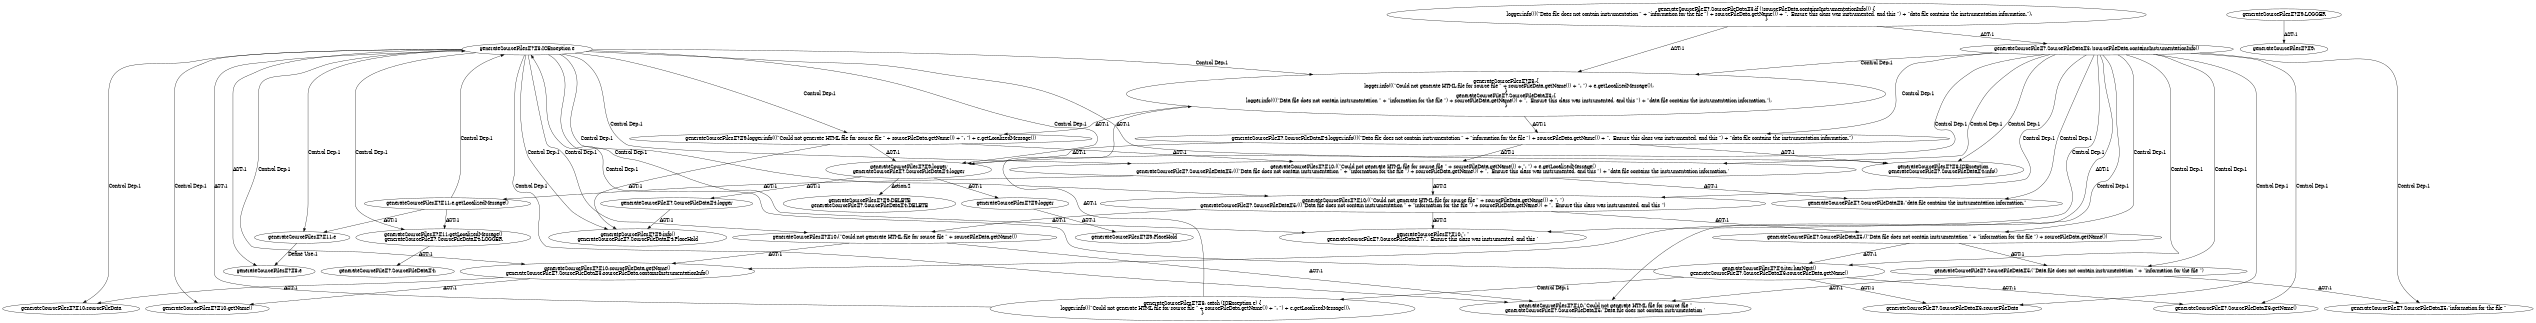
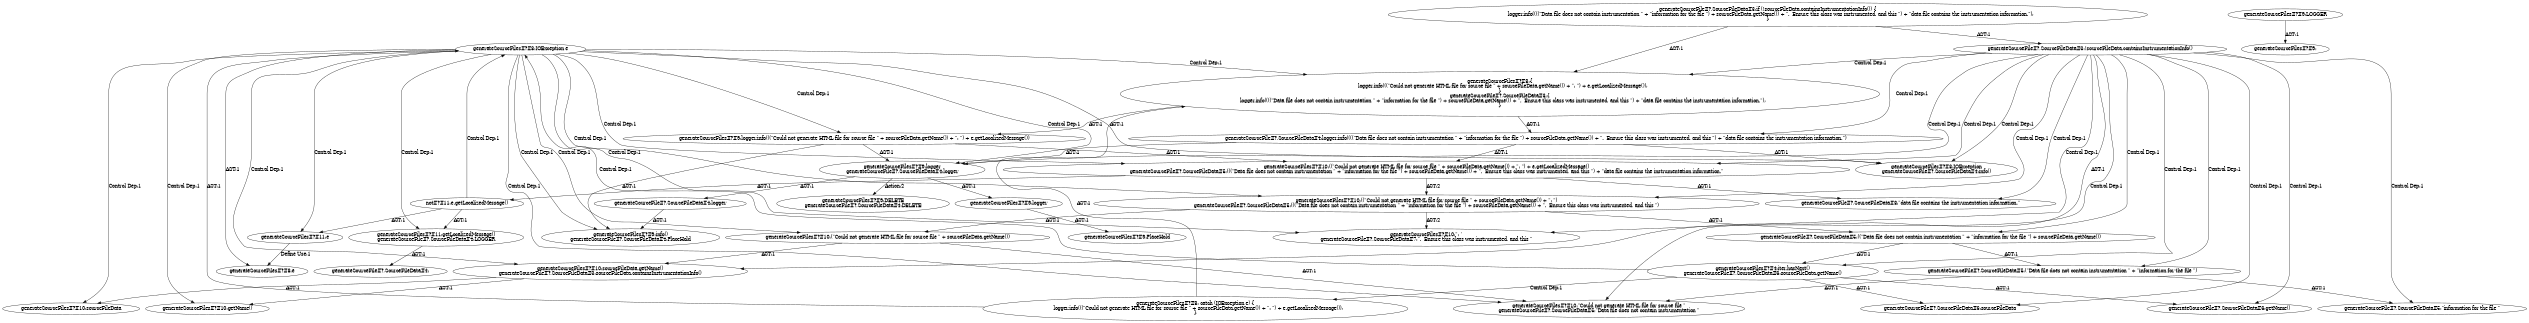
(448, 204) -> (467, 204)
